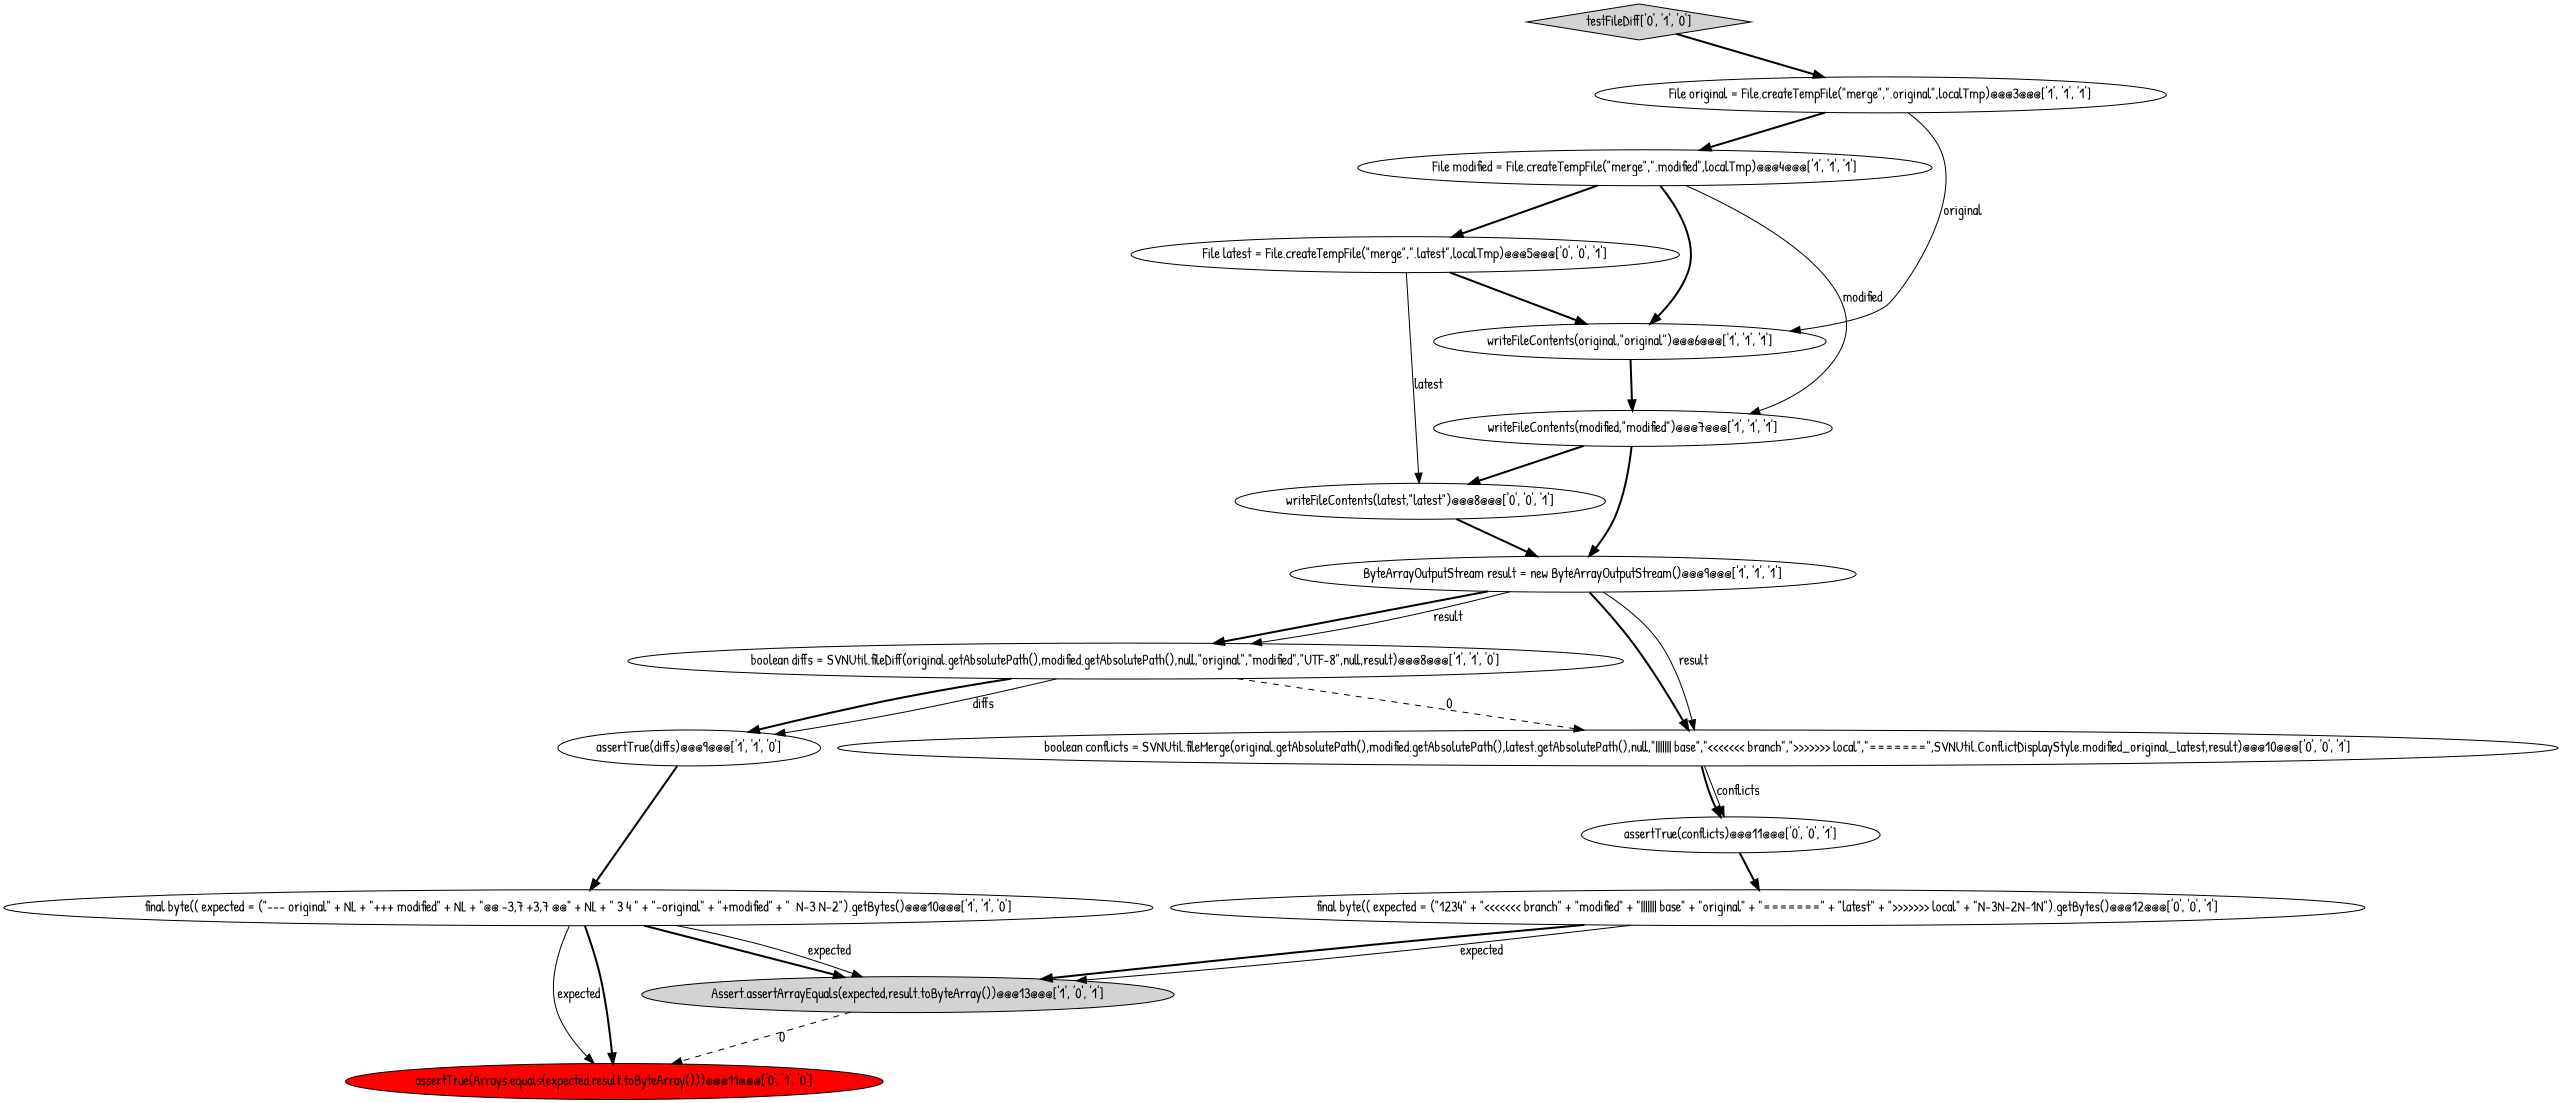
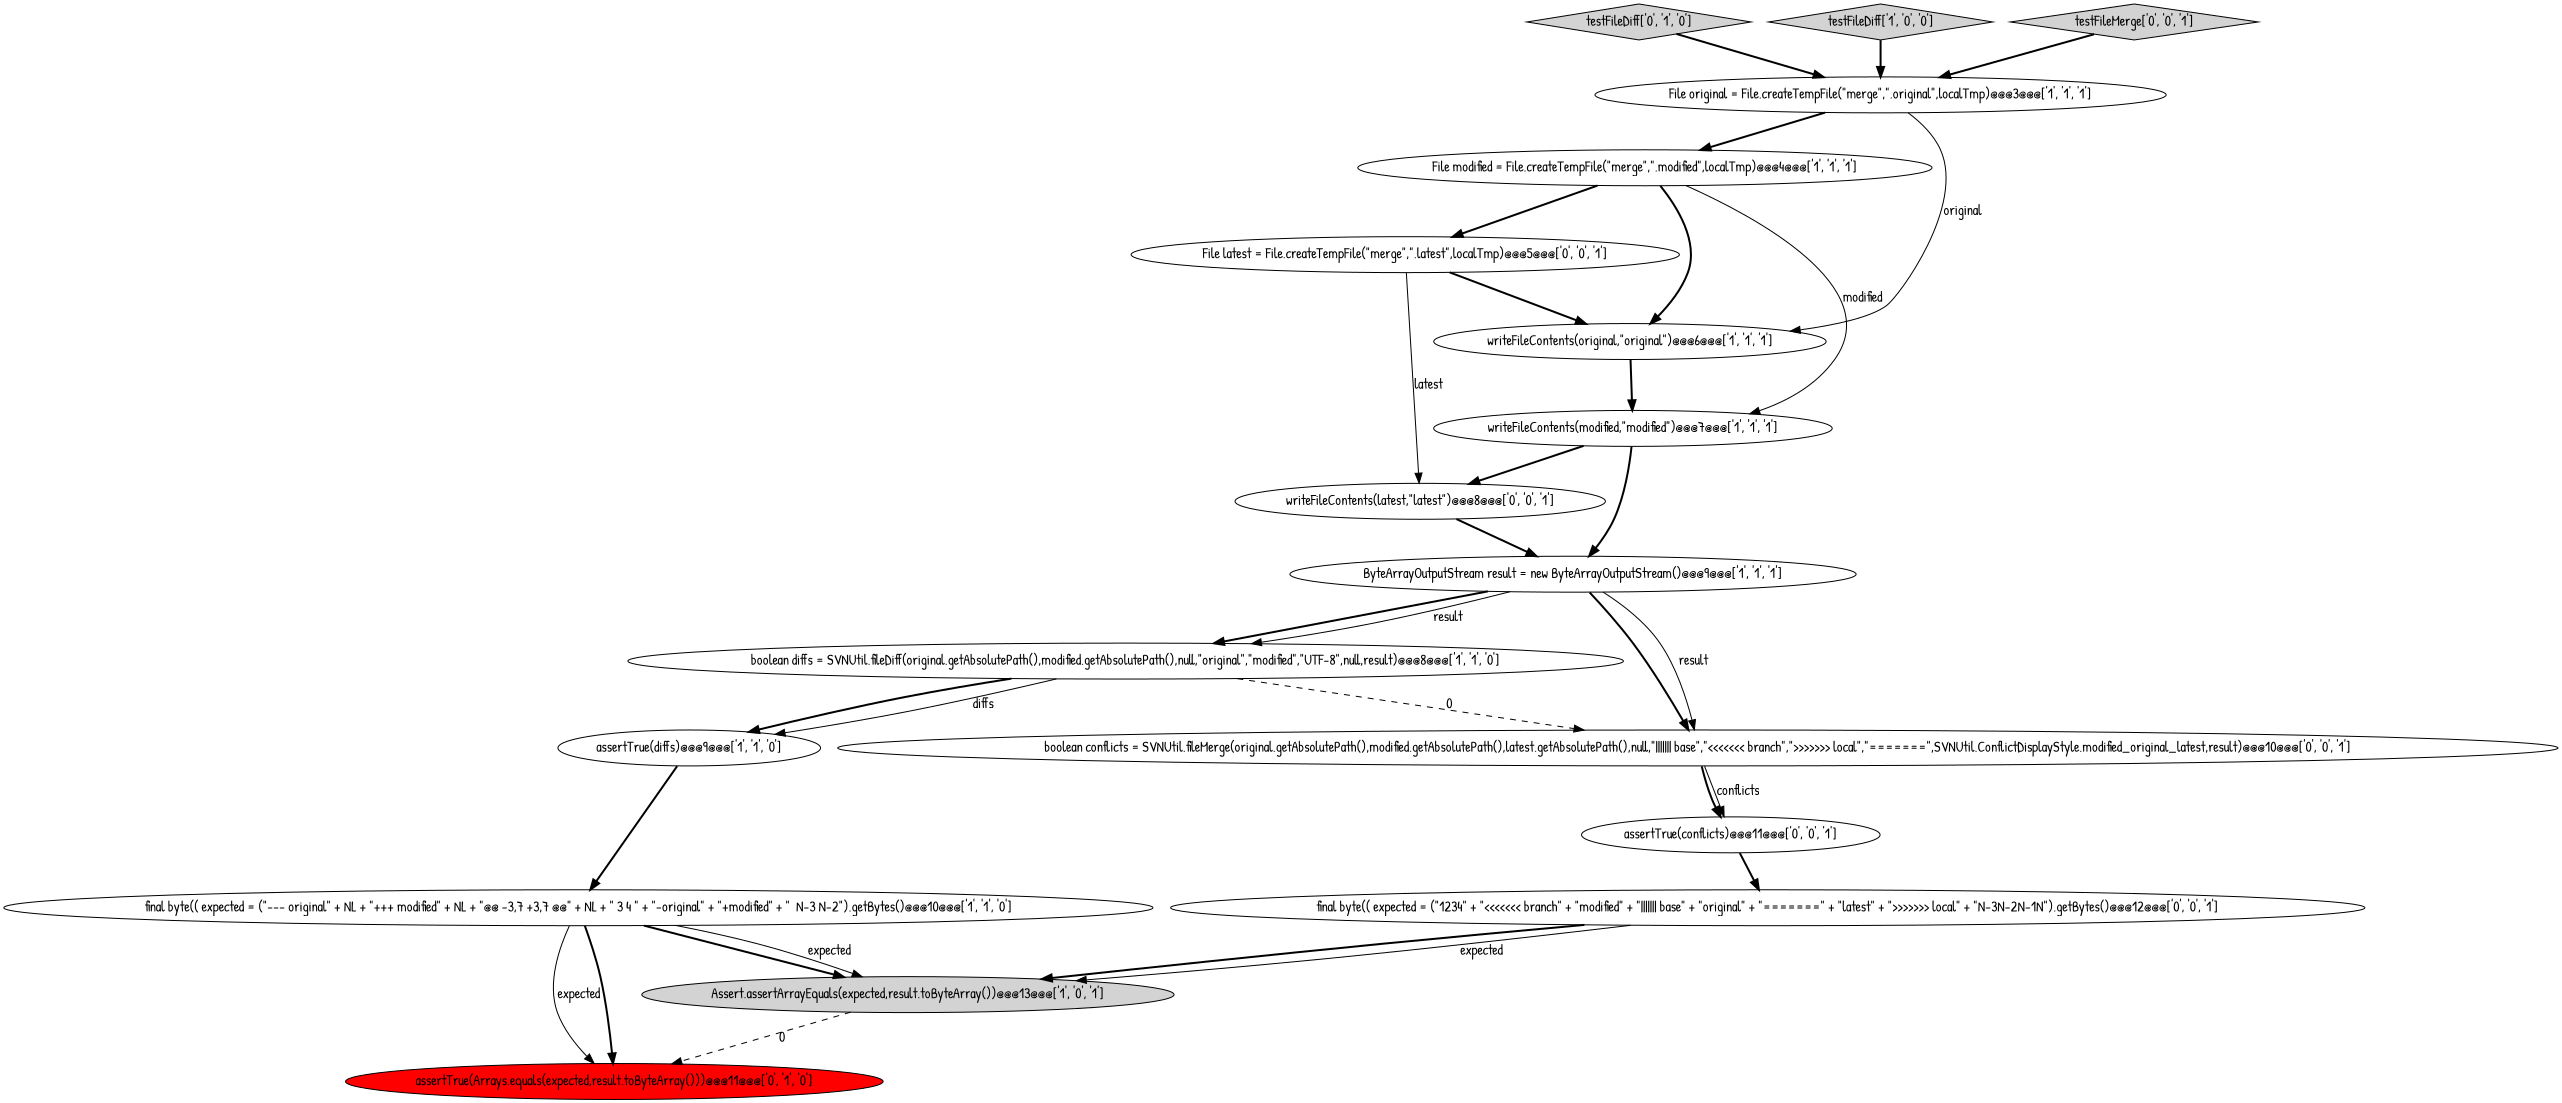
none -> (1881, 22)
none -> (2134, 22)
